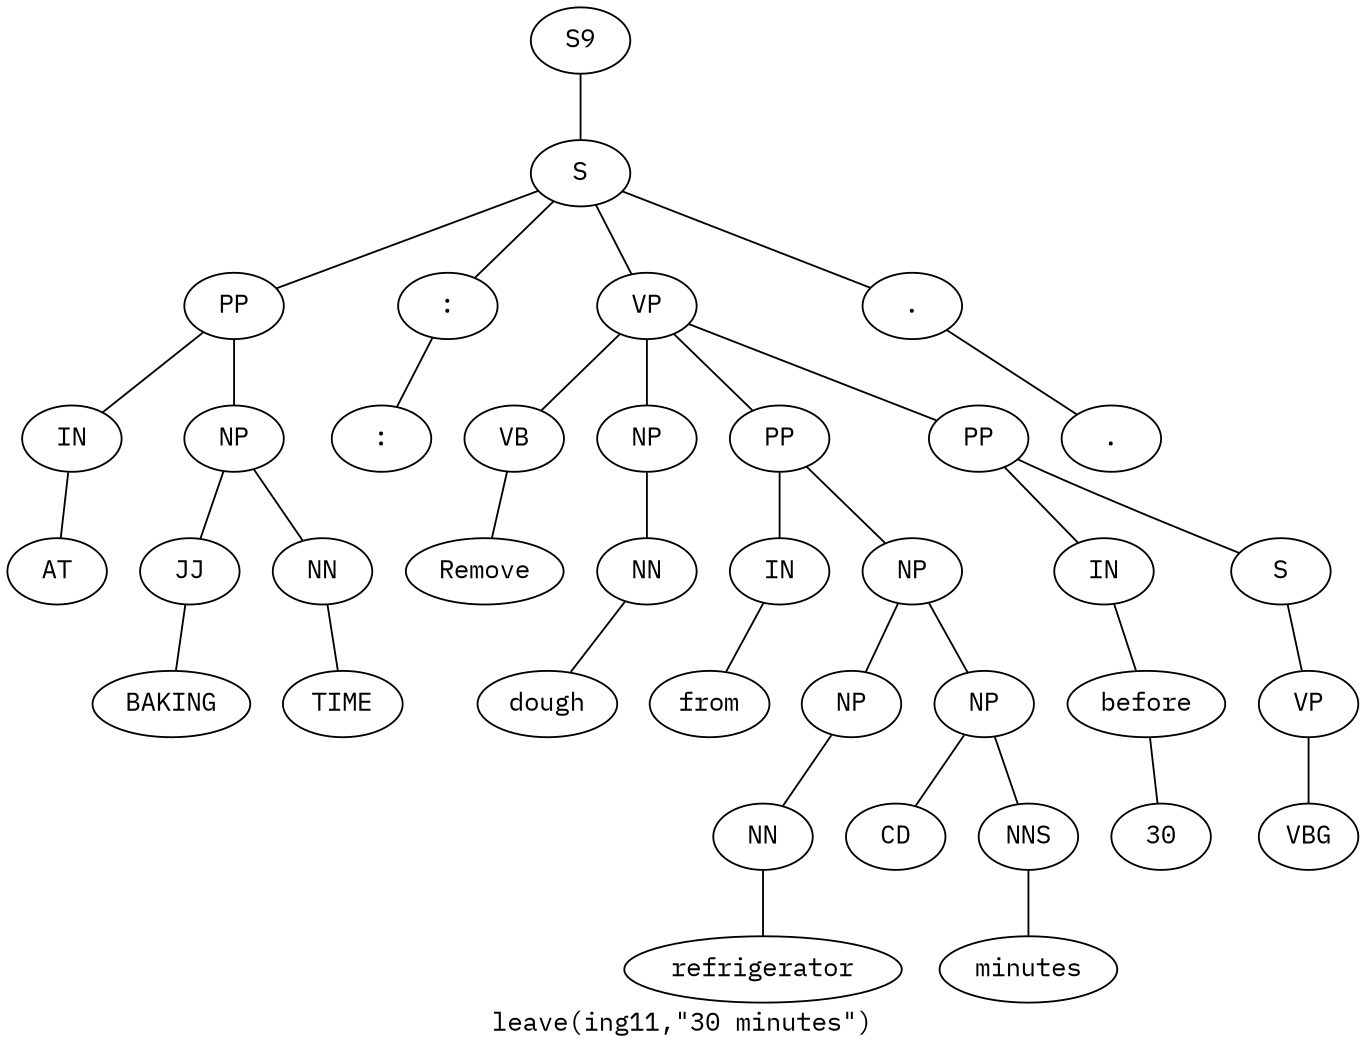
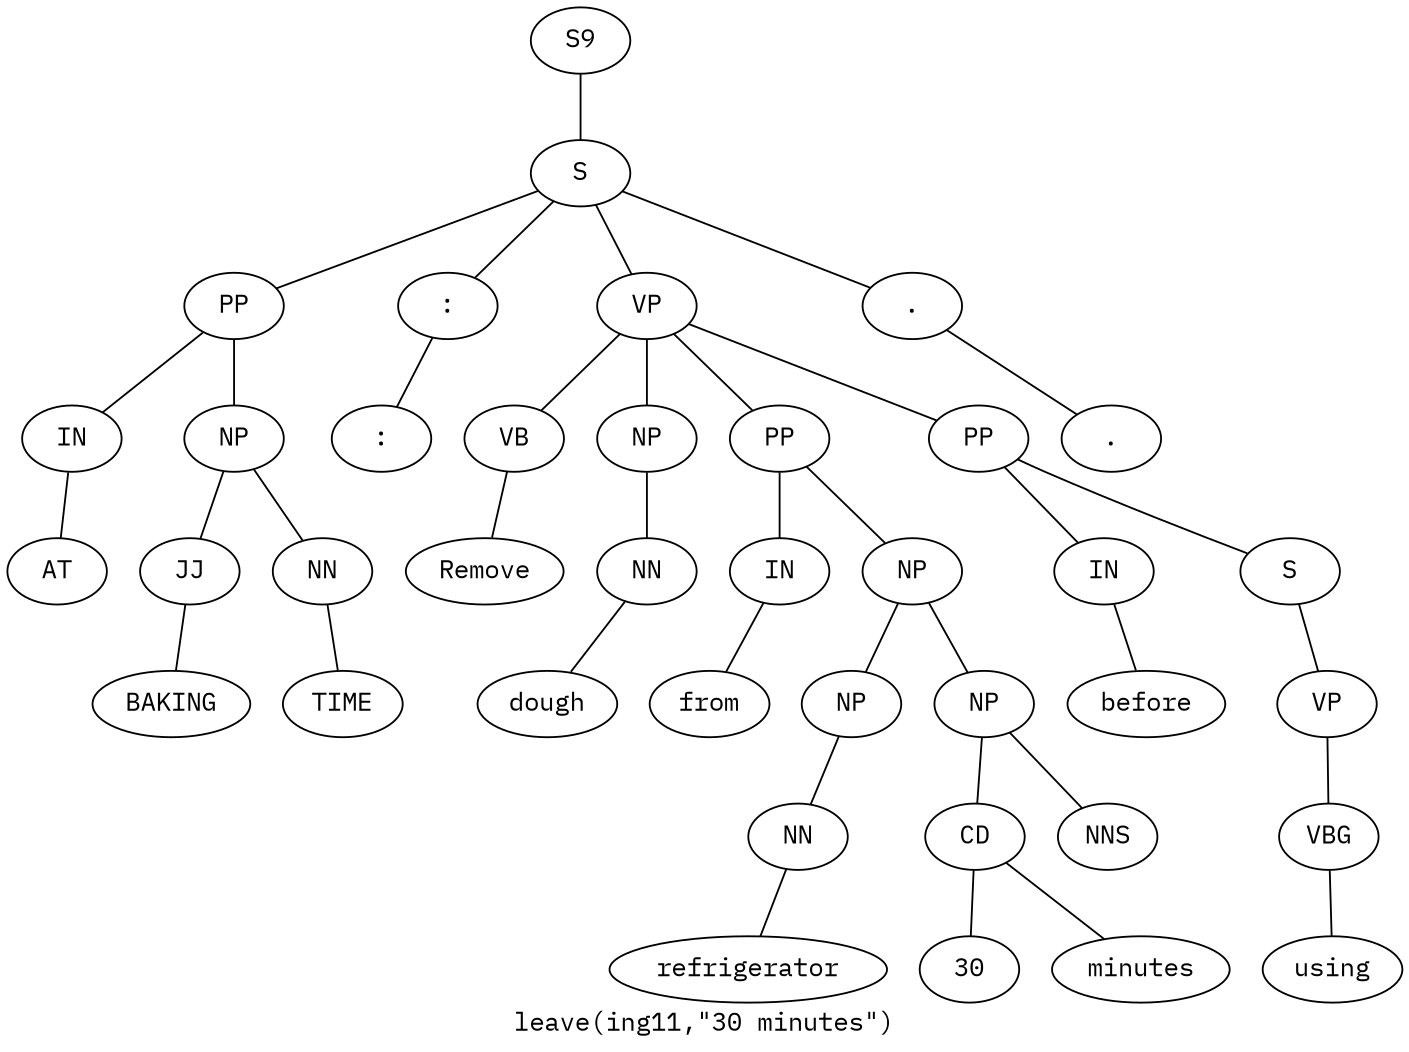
(1154, 771) -> (972, 903)
(1028, 903) -> (1055, 901)
none -> (1333, 969)
